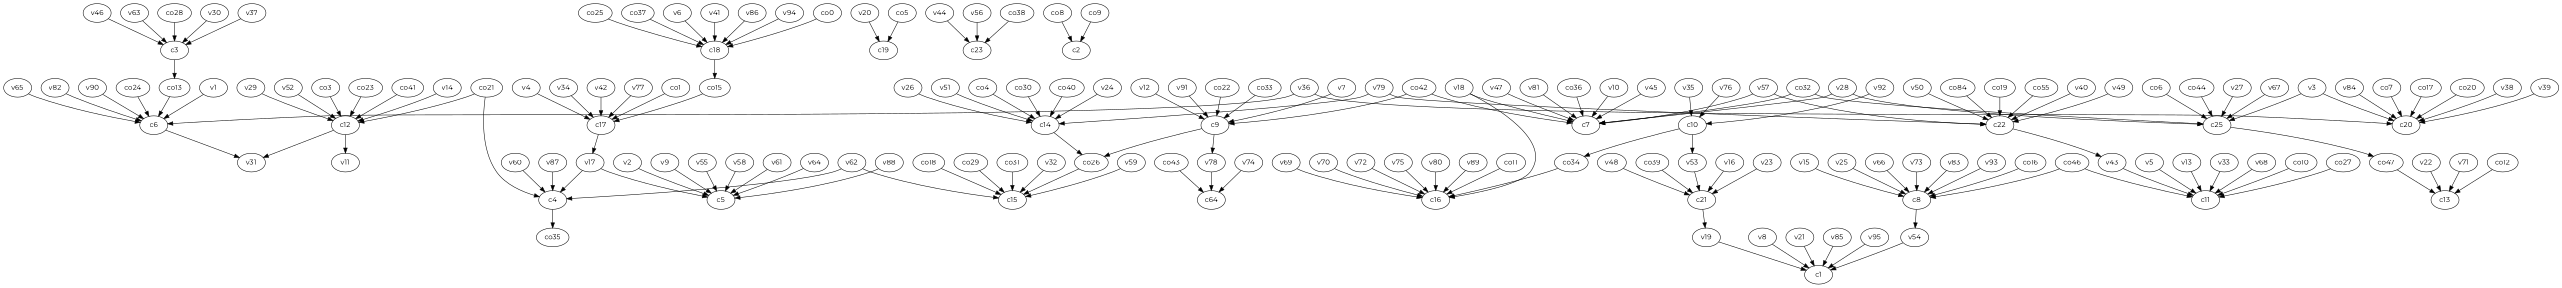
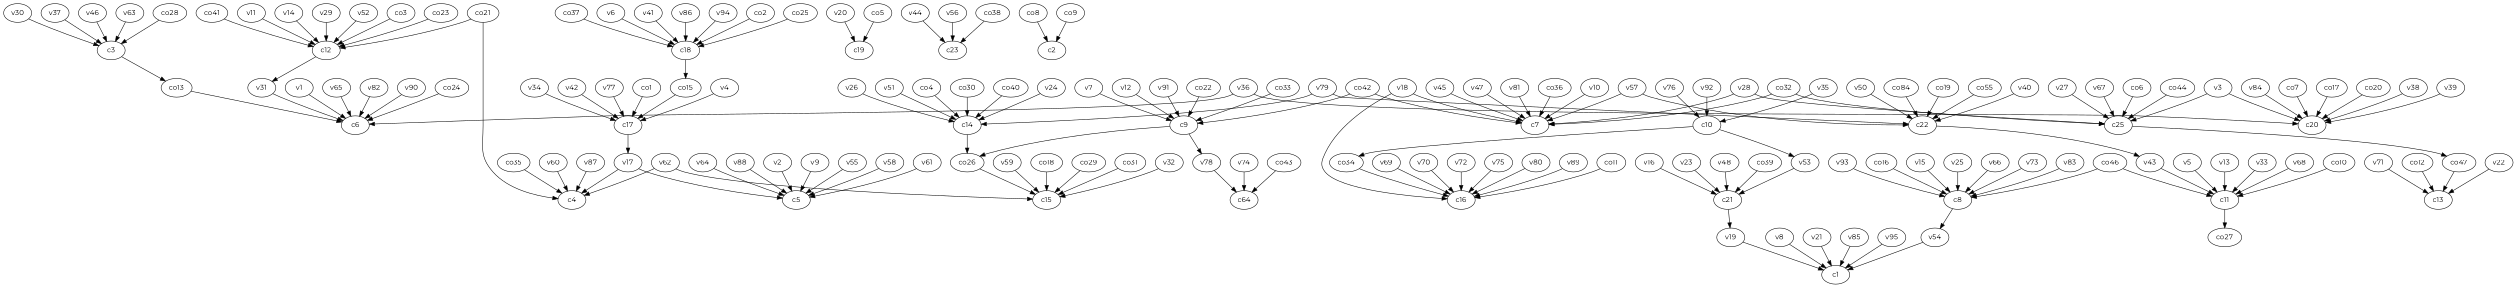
(827, 13) -> (760, 13)
(2119, 88) -> none
(345, 141) -> (286, 31)
(200, 143) -> (305, 107)
(2278, 184) -> (2225, 216)
(553, 216) -> (541, 180)
